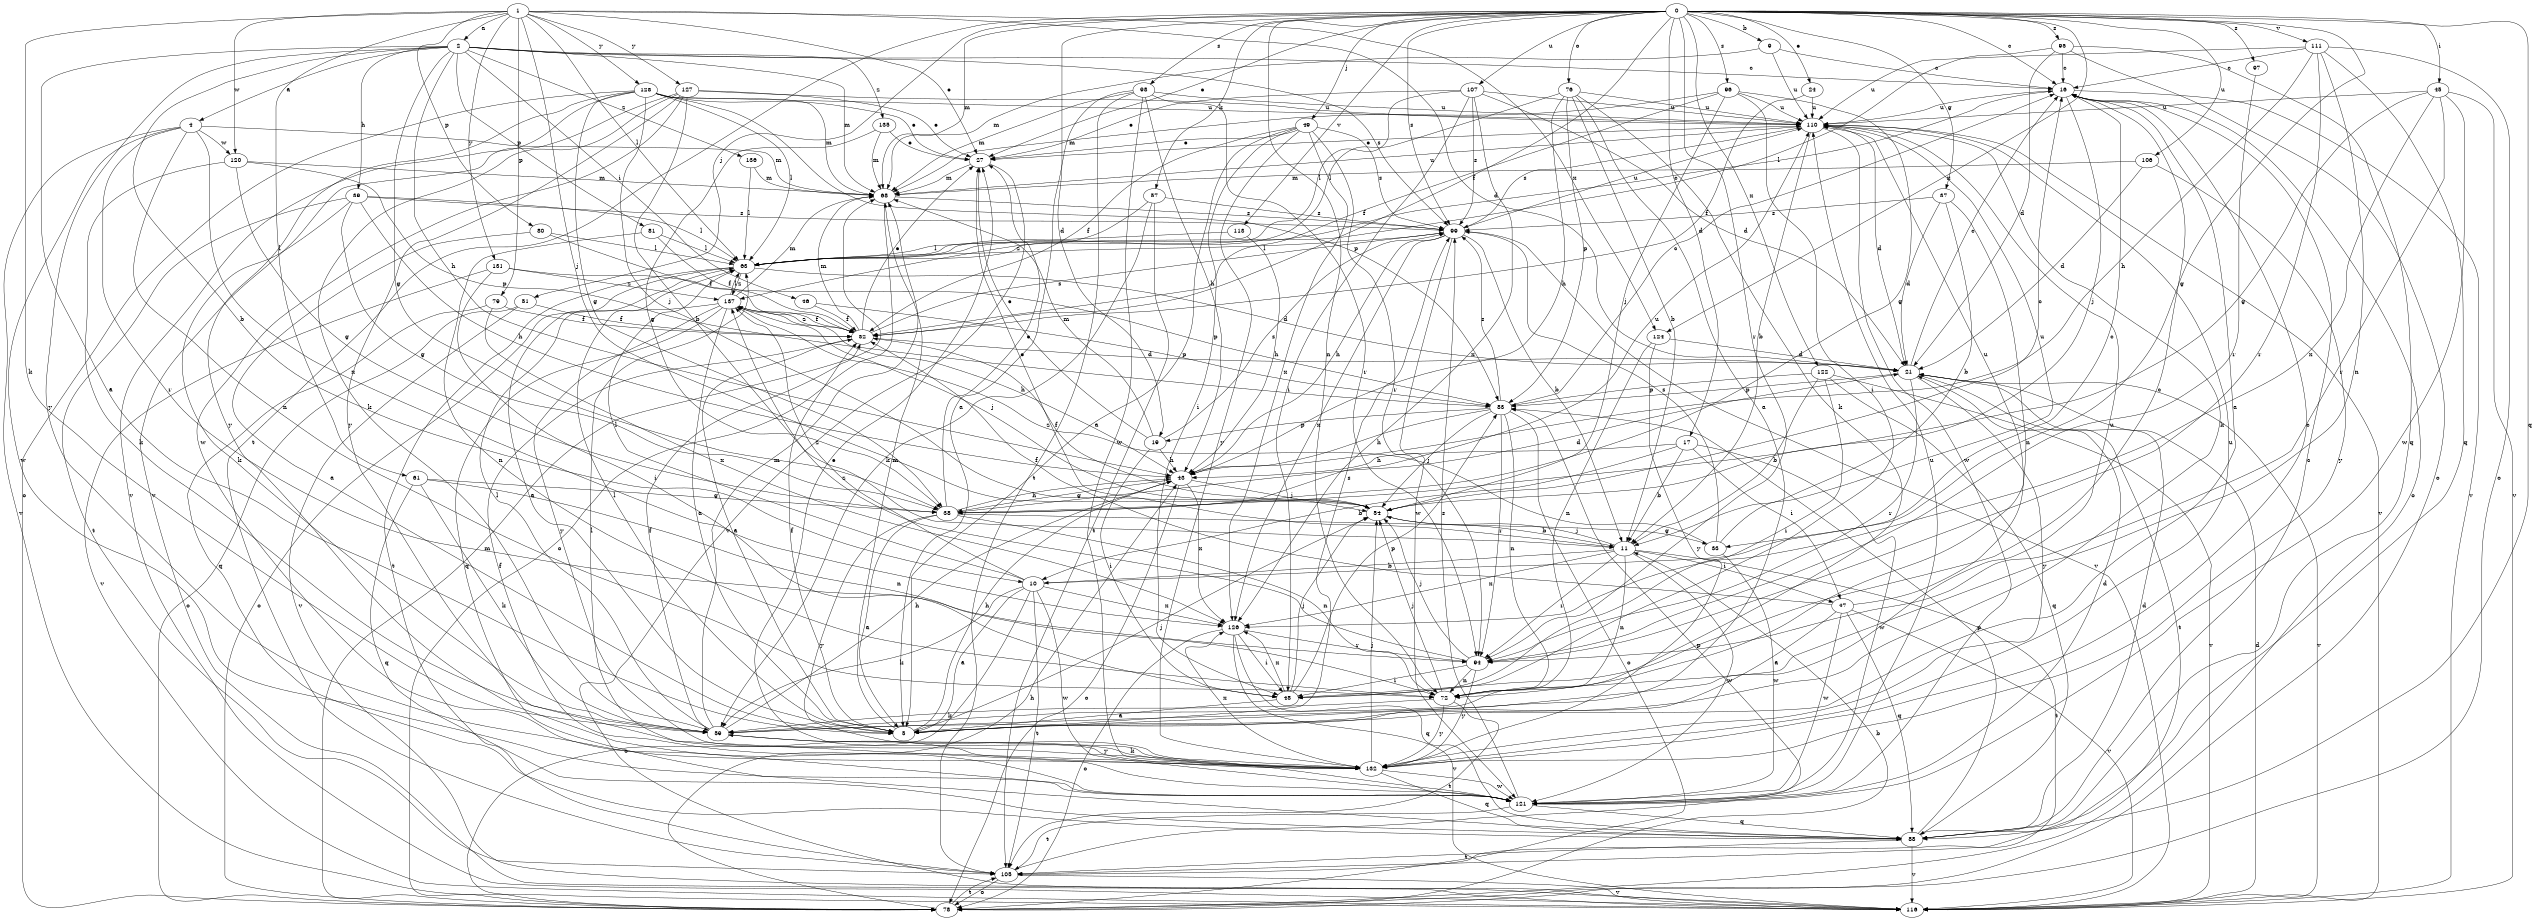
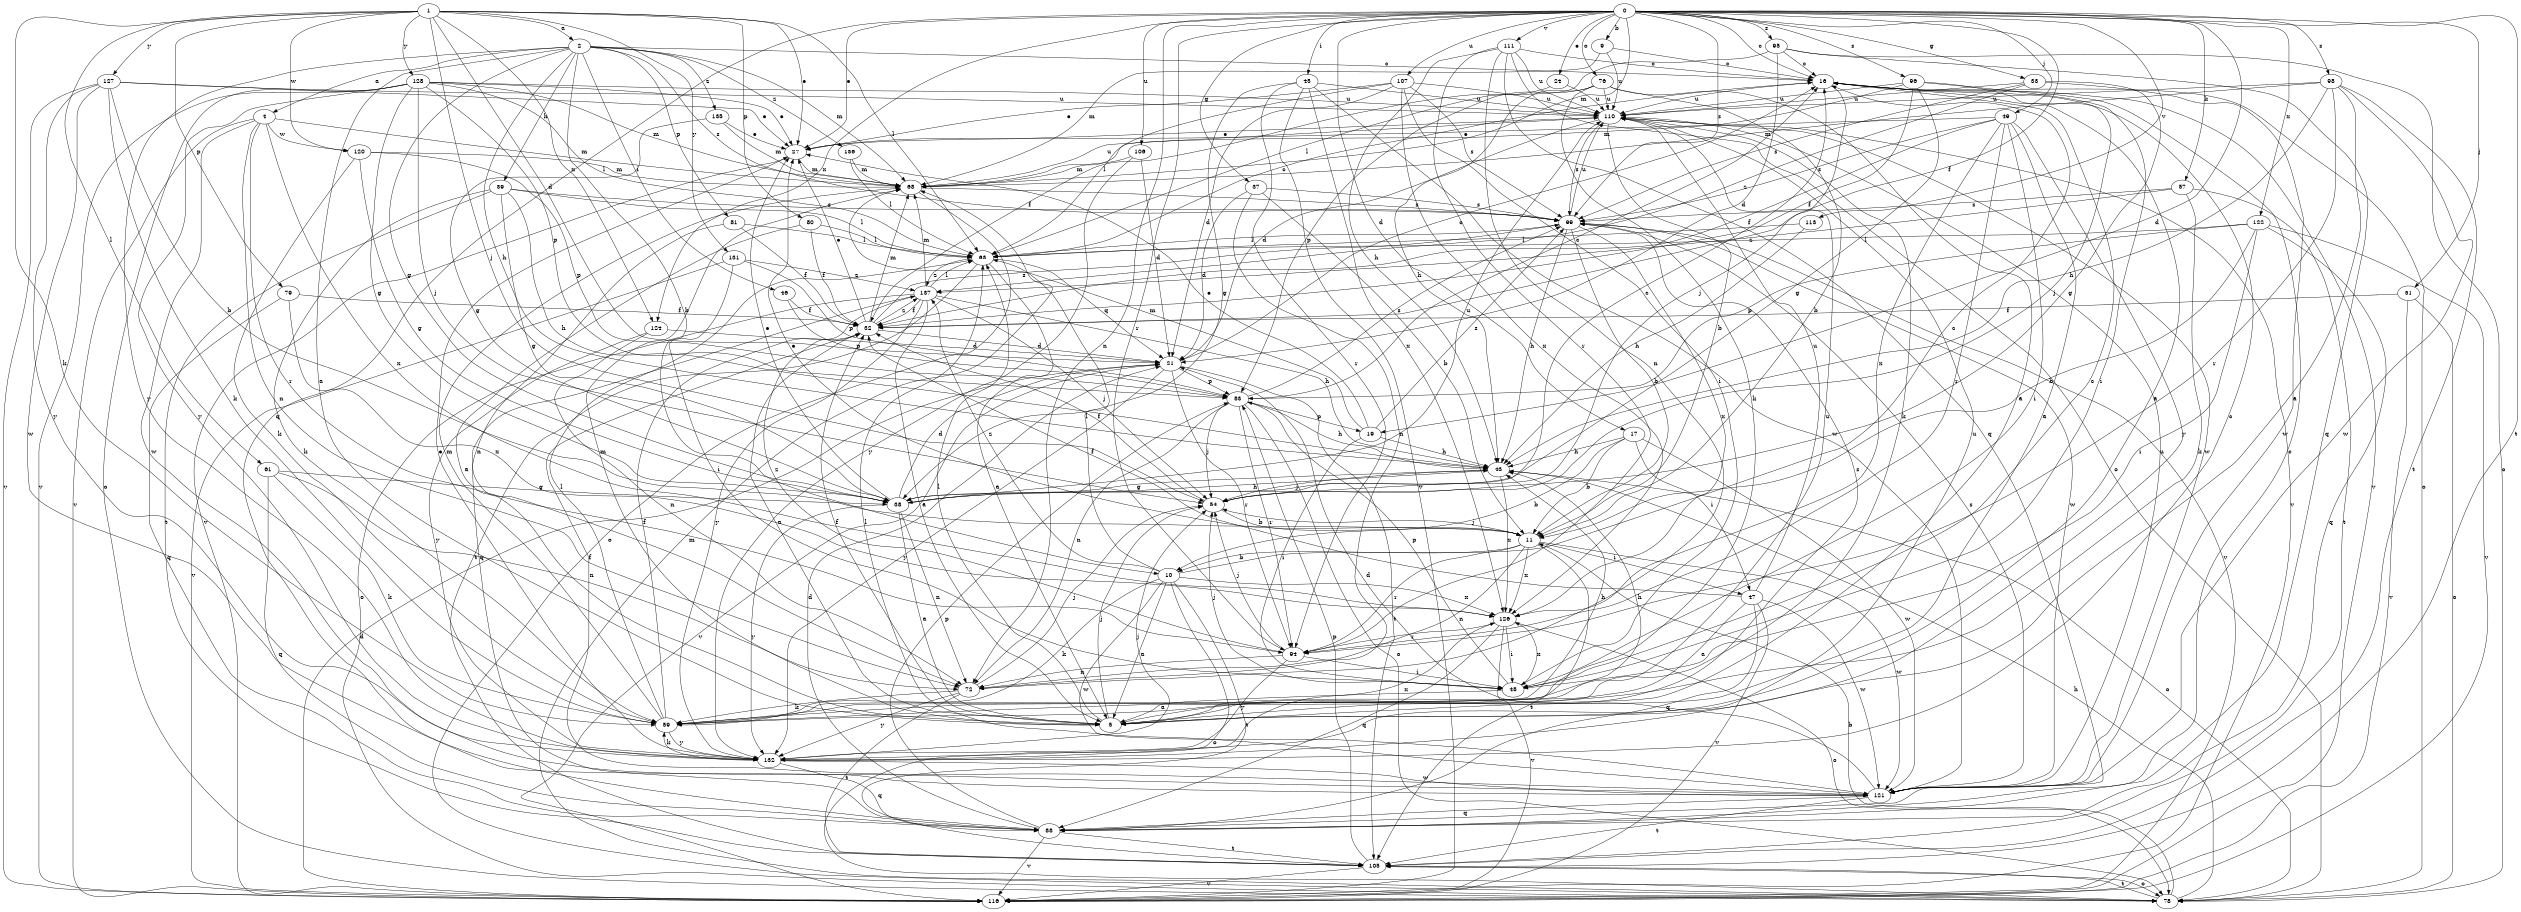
(2257, 68) -> none
(1321, 201) -> (1622, 243)
(1285, 319) -> (1106, 311)
(1257, 520) -> (1715, 462)
